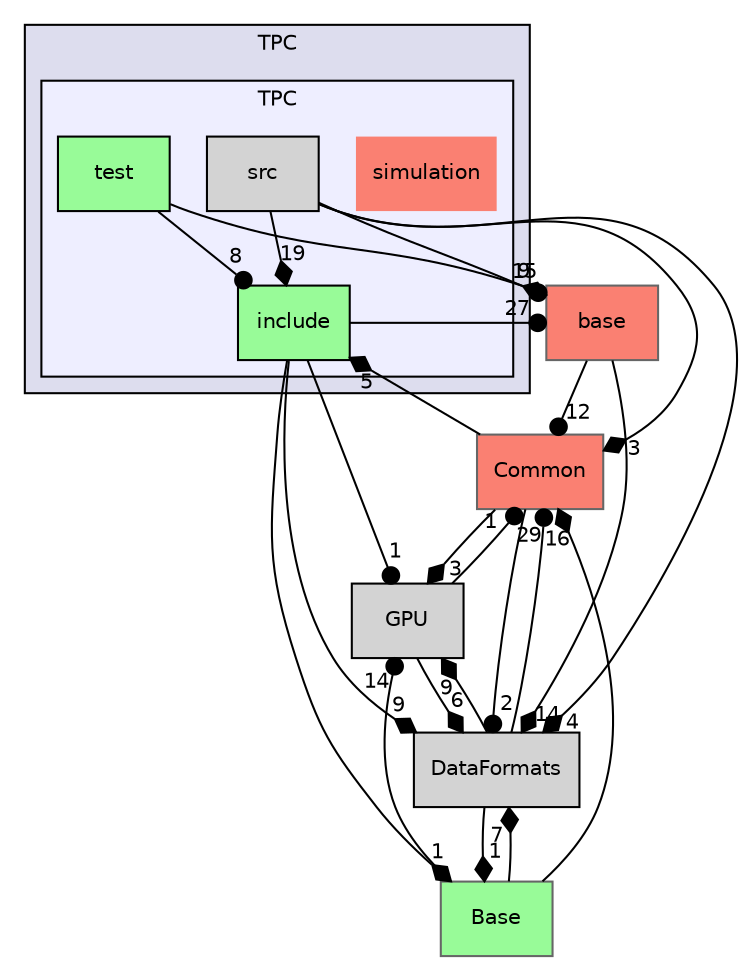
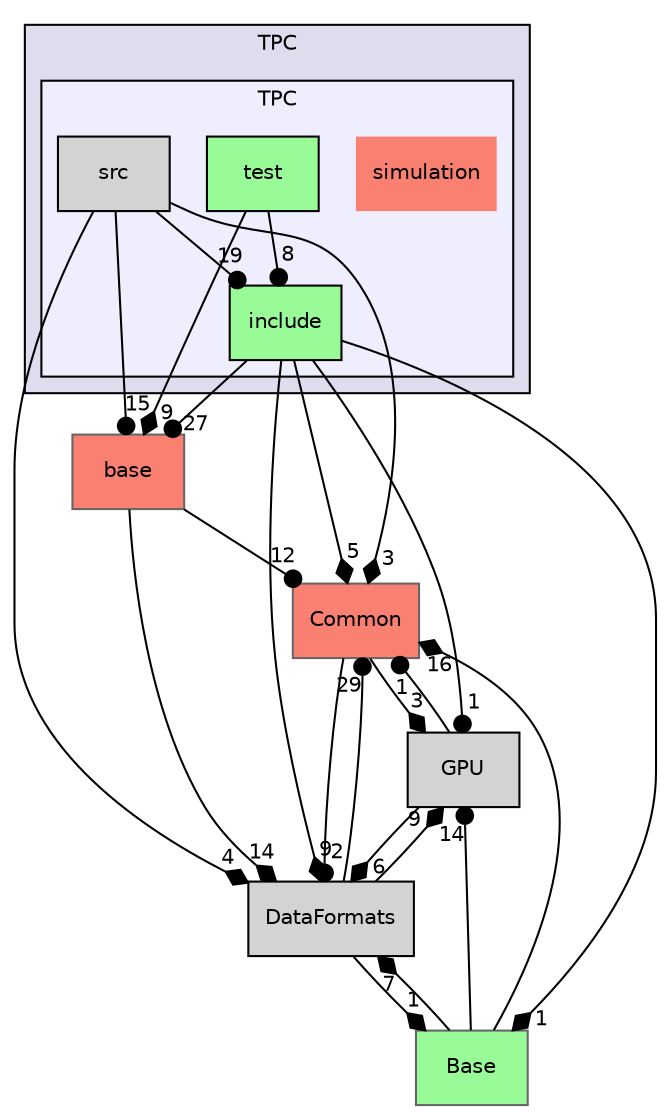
(276, 236) -> (193, 243)
(431, 406) -> (318, 460)
